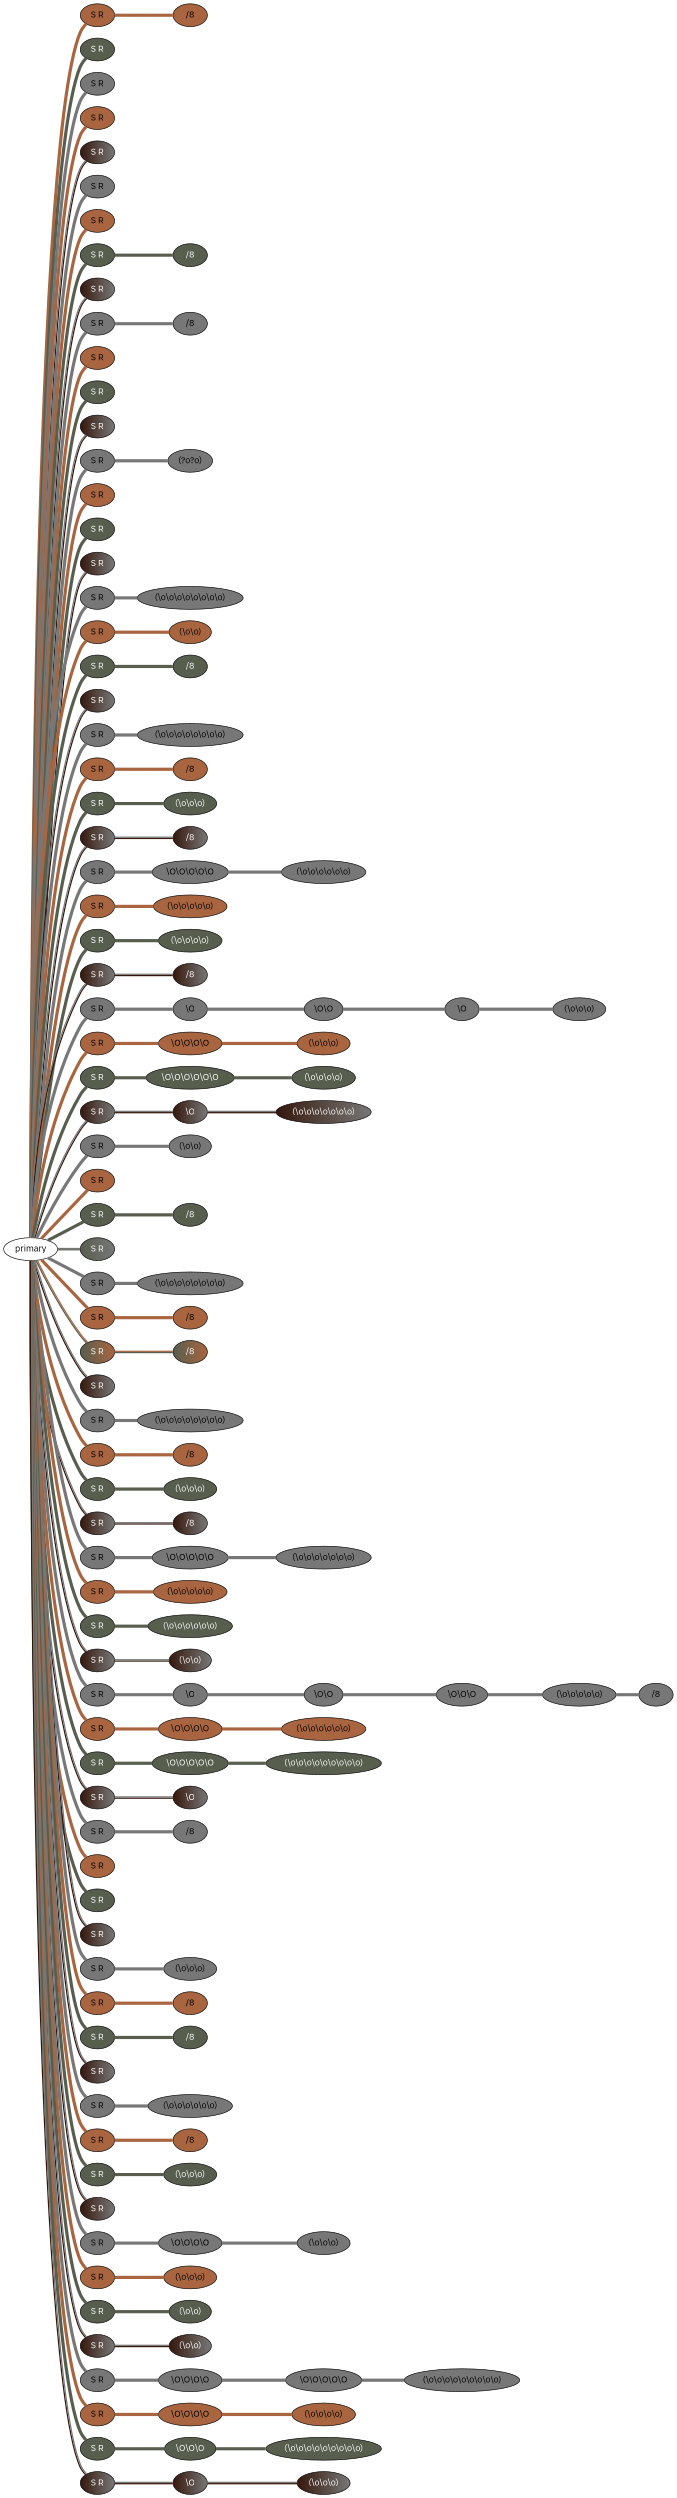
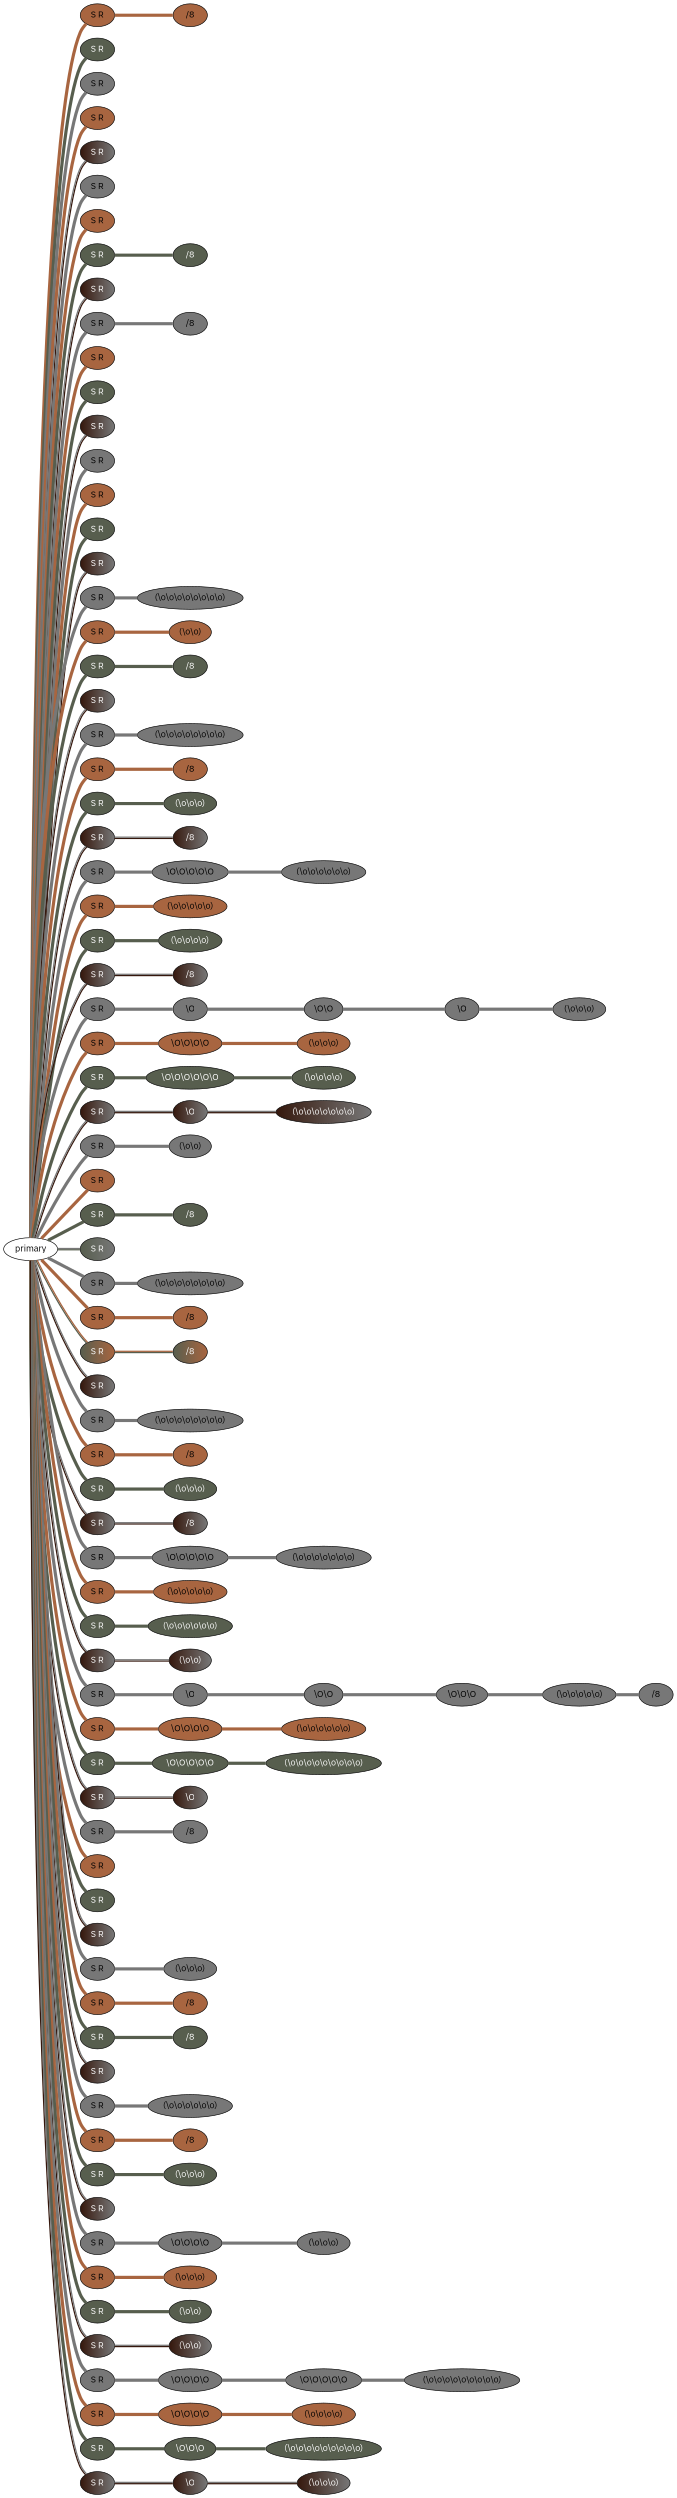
(190, 461) -> none
